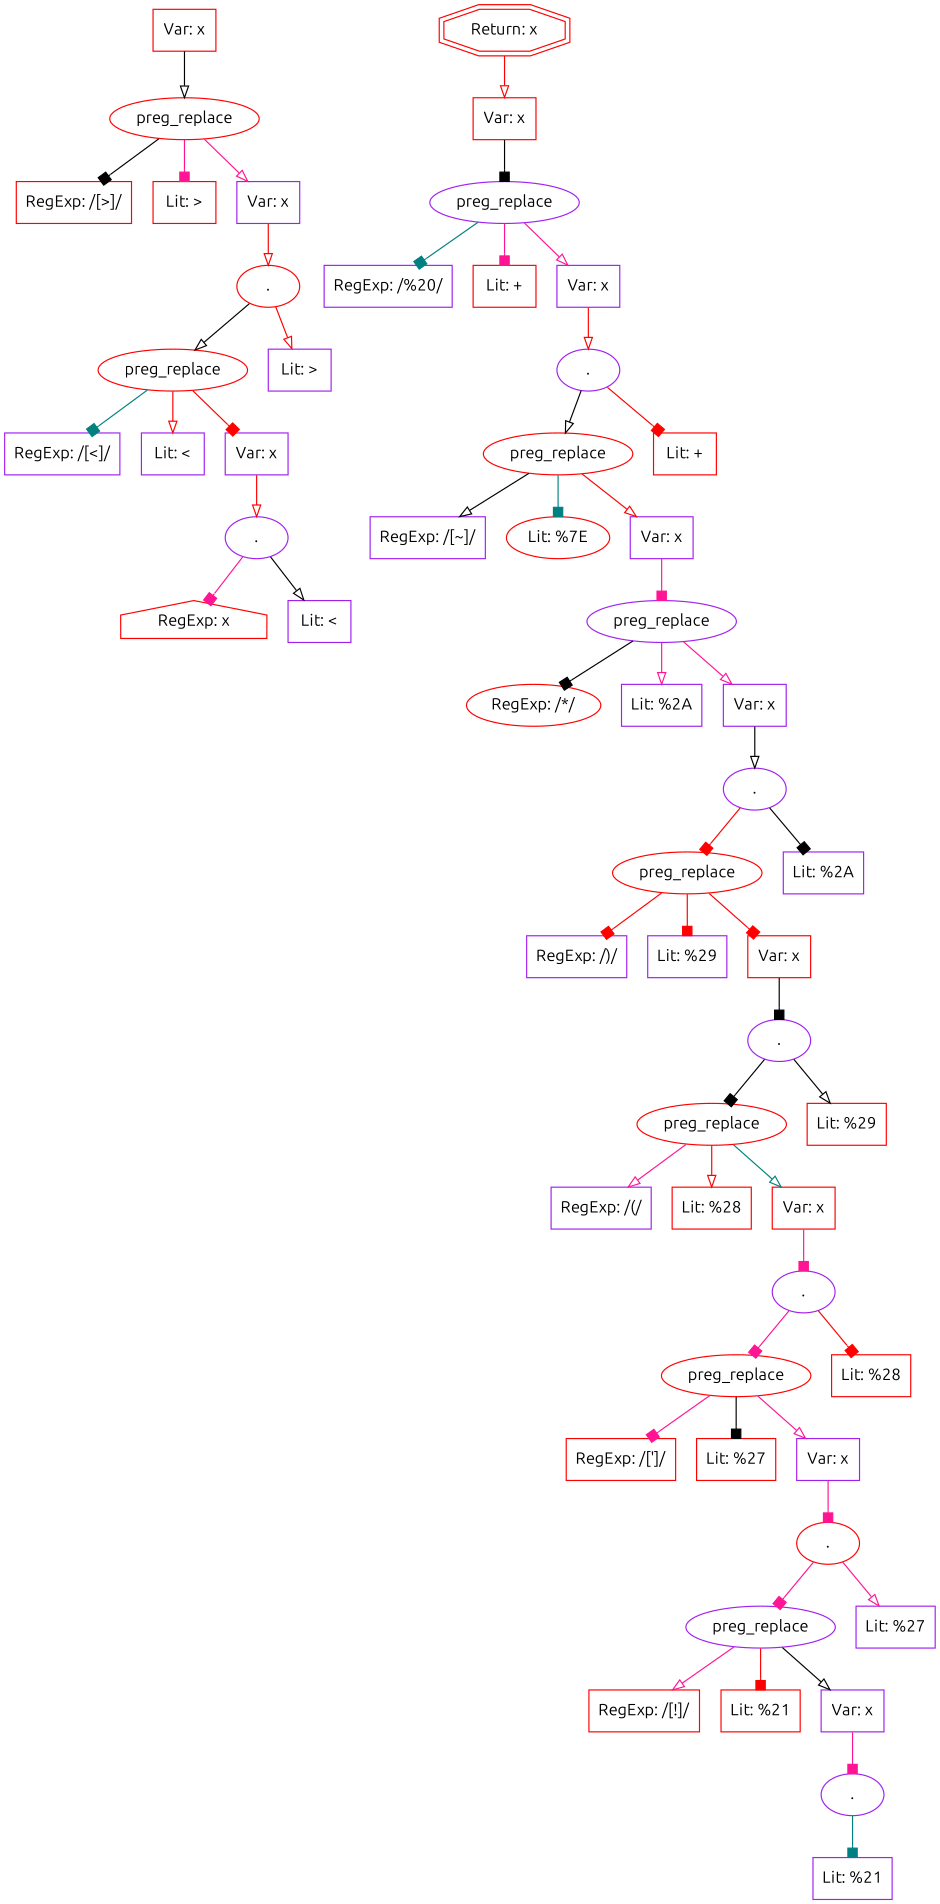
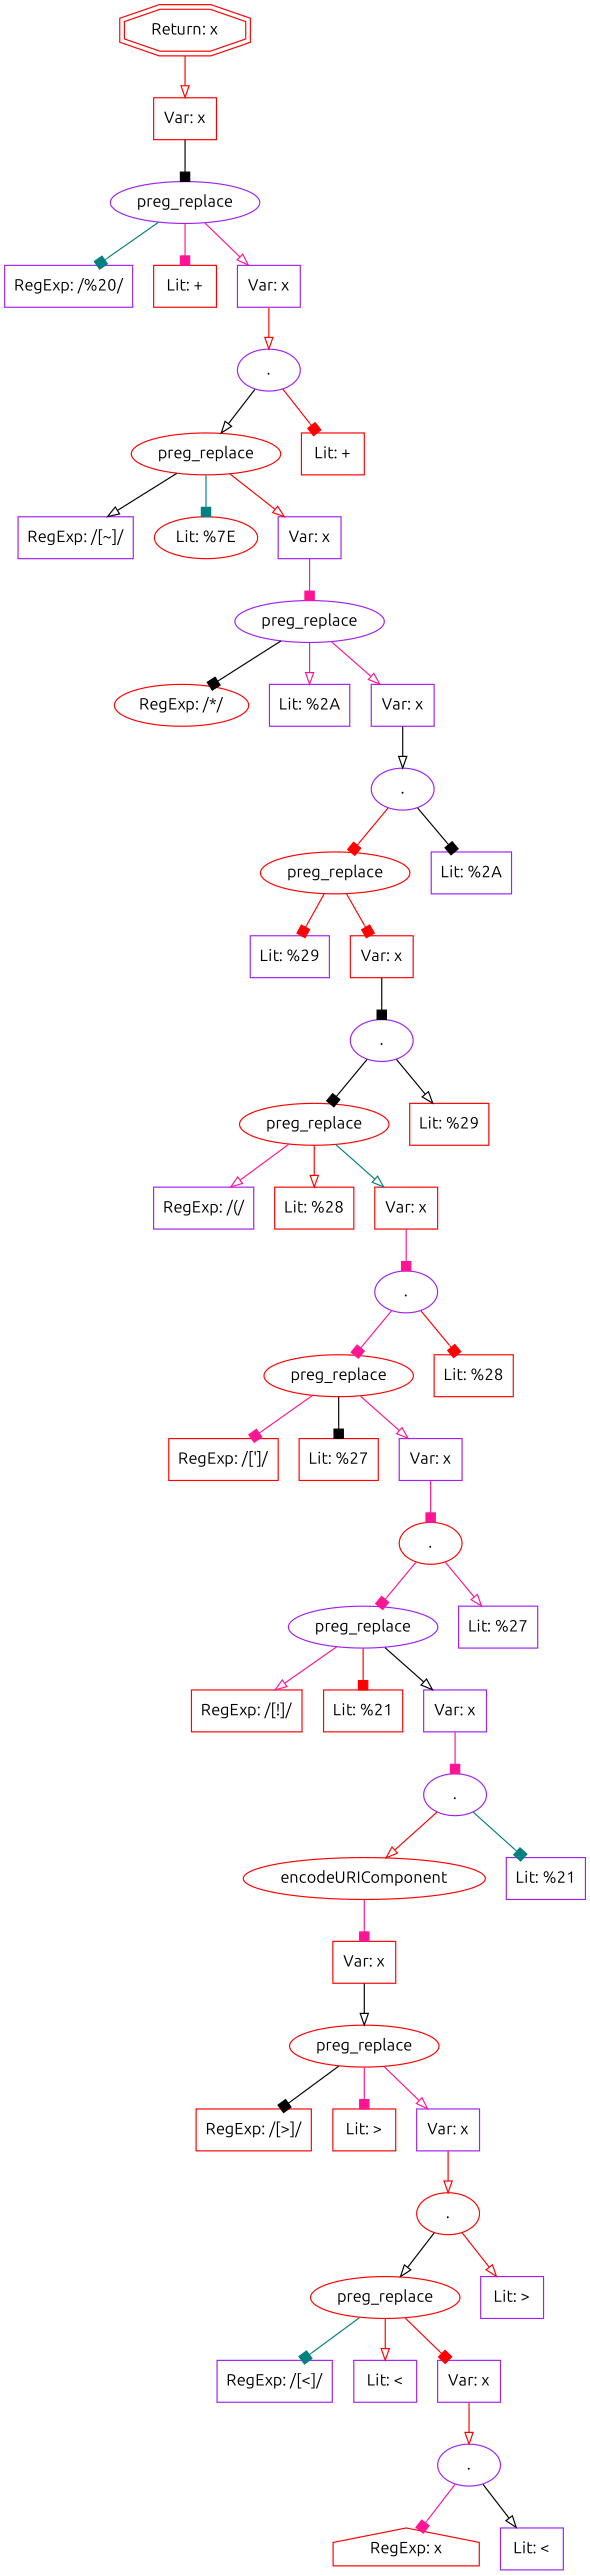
(577, 957) -> none
none -> (364, 1879)
